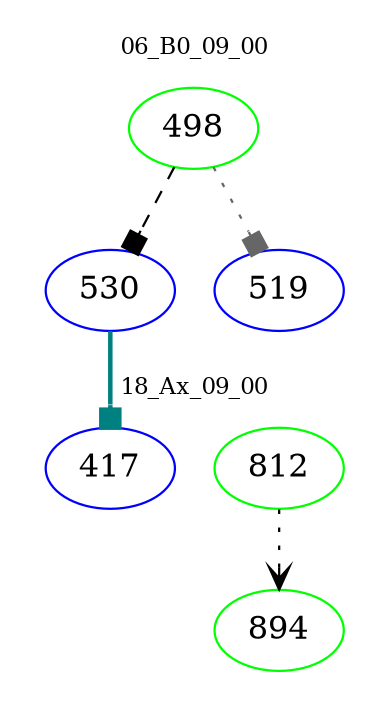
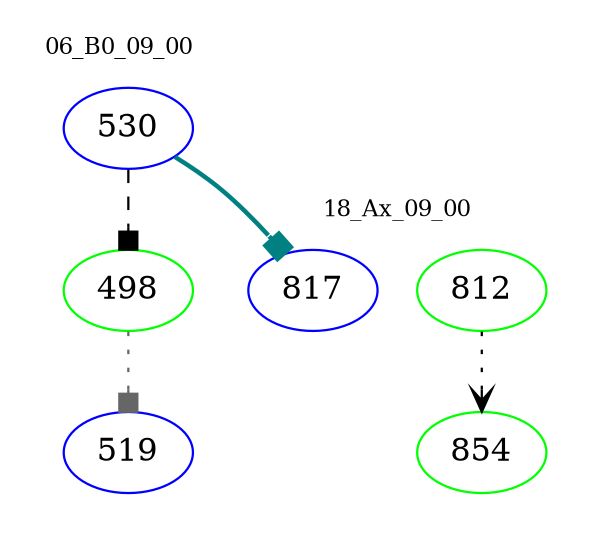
(158, 199) -> (128, 198)
(110, 468) -> (313, 290)
(279, 630) -> (482, 453)
